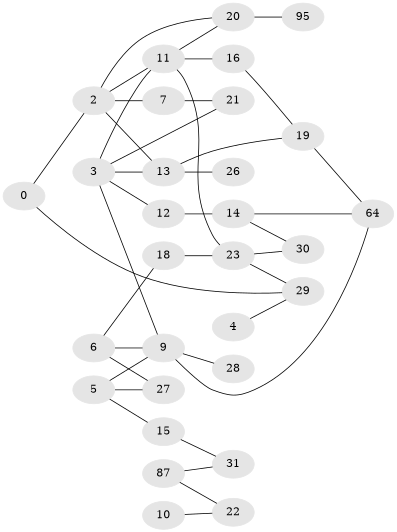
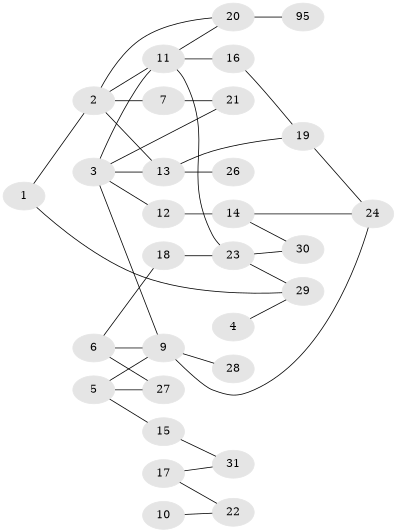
(24, 196) -> (24, 196)
(373, 214) -> (373, 214)
(164, 474) -> (164, 474)
